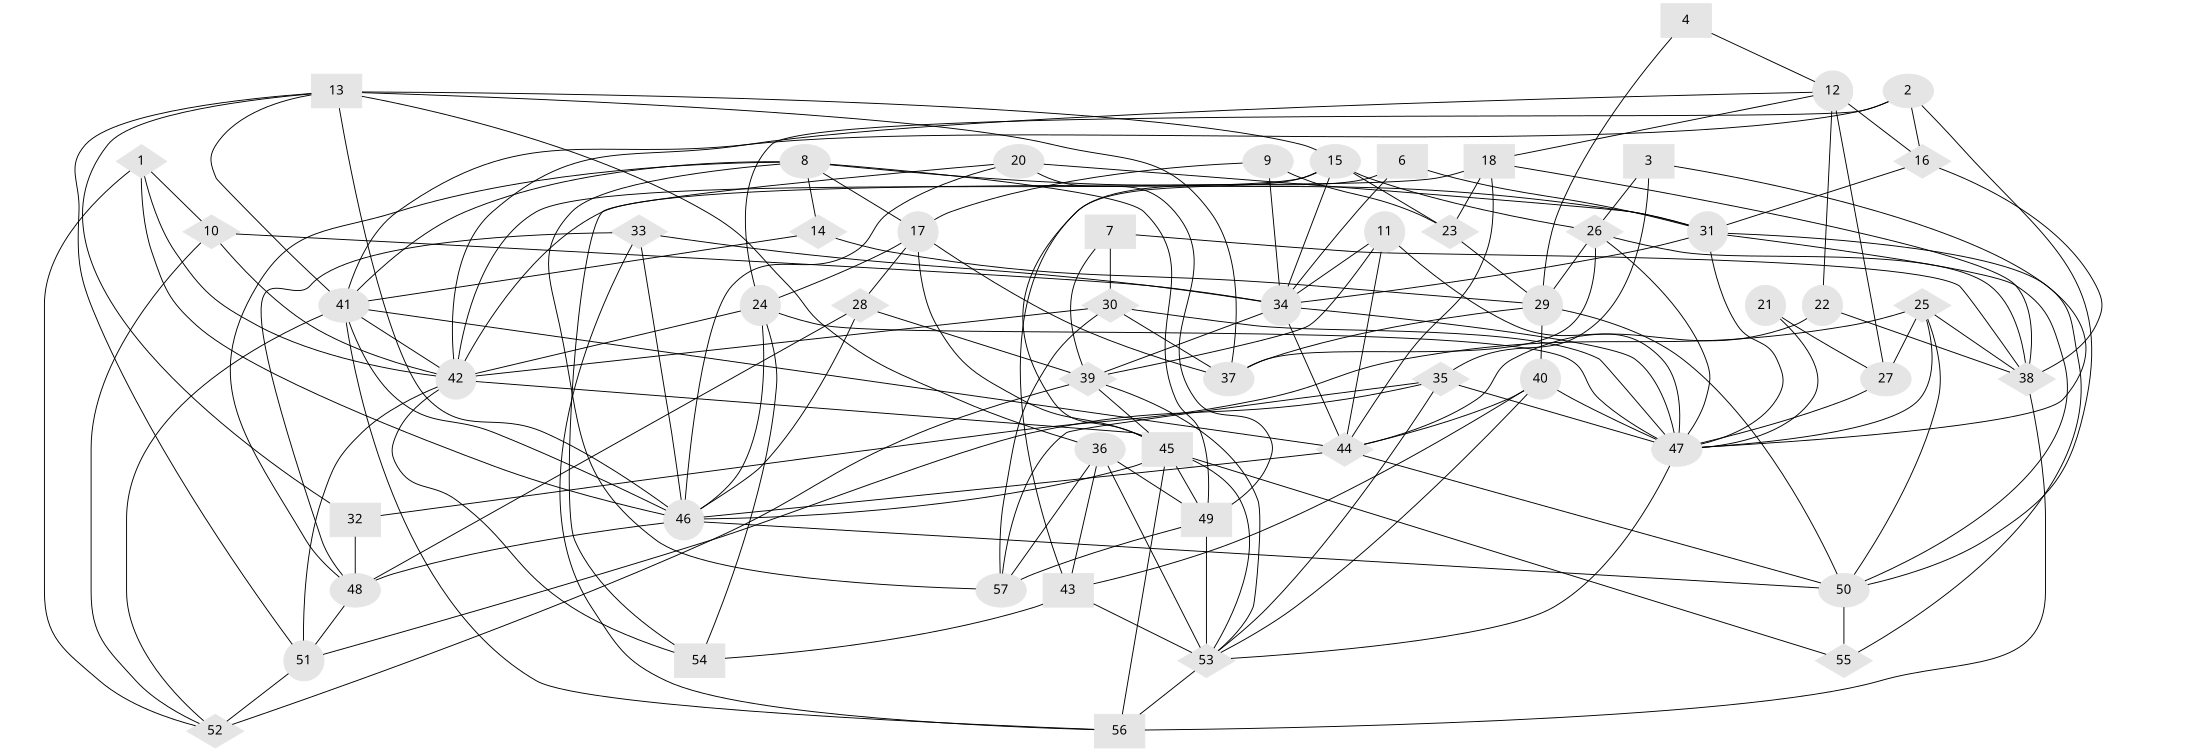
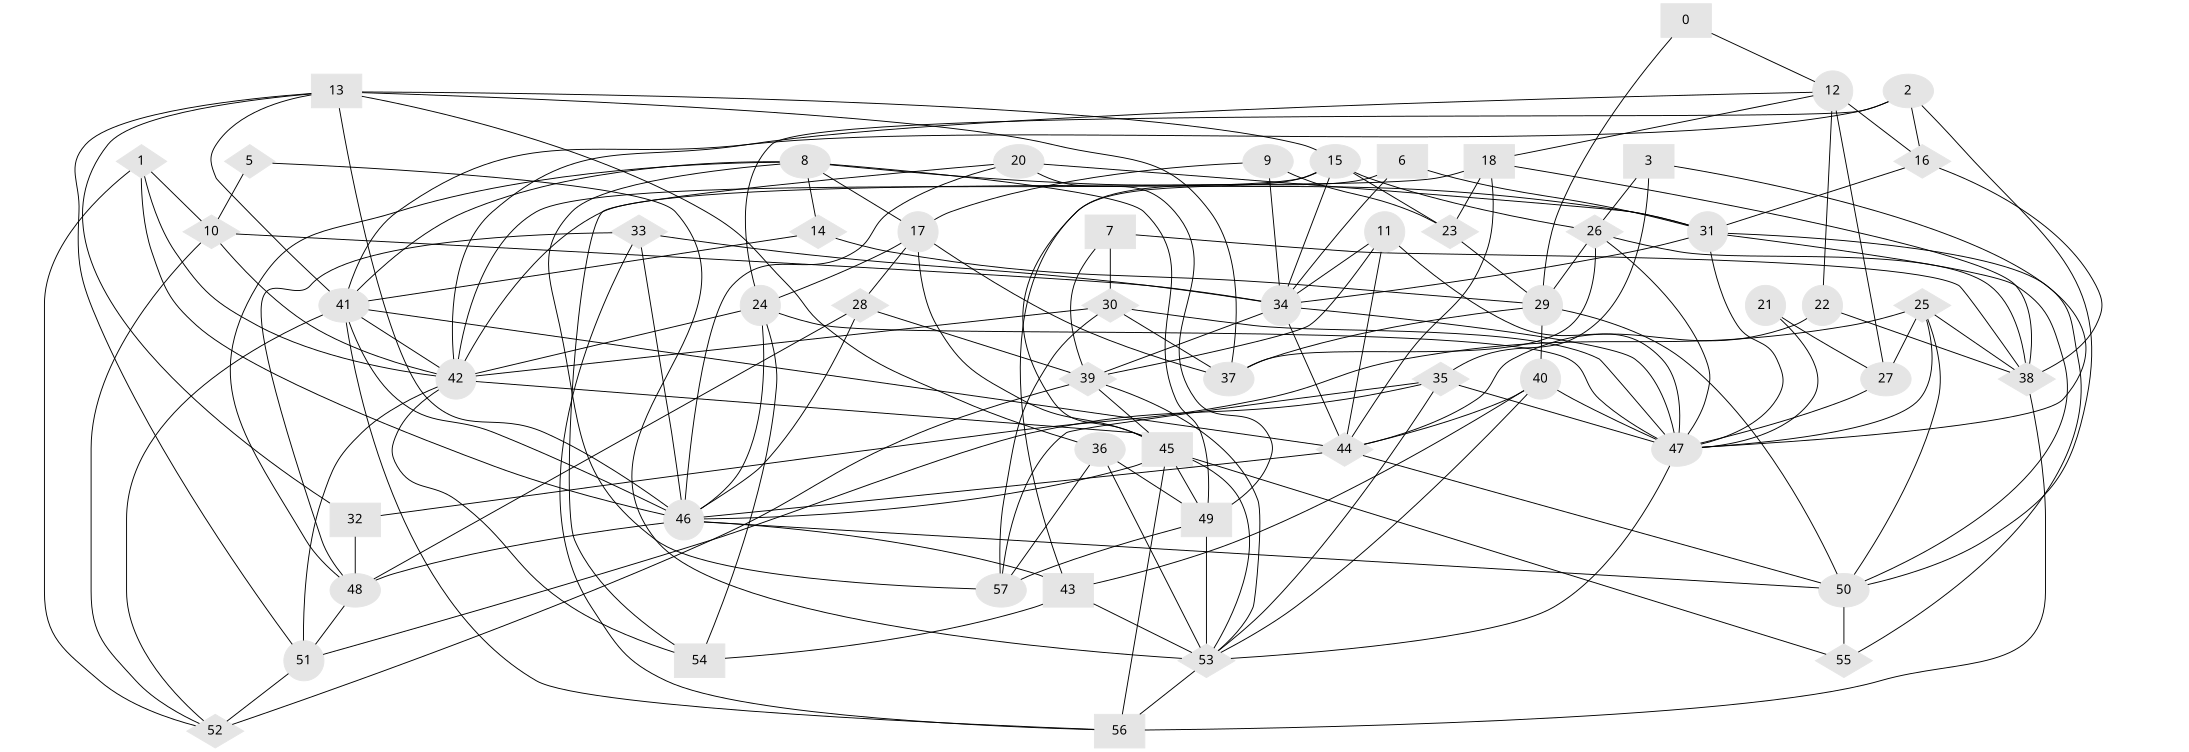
(1686, 21) -> (1686, 21)
none -> (250, 161)
(1084, 520) -> (875, 539)
